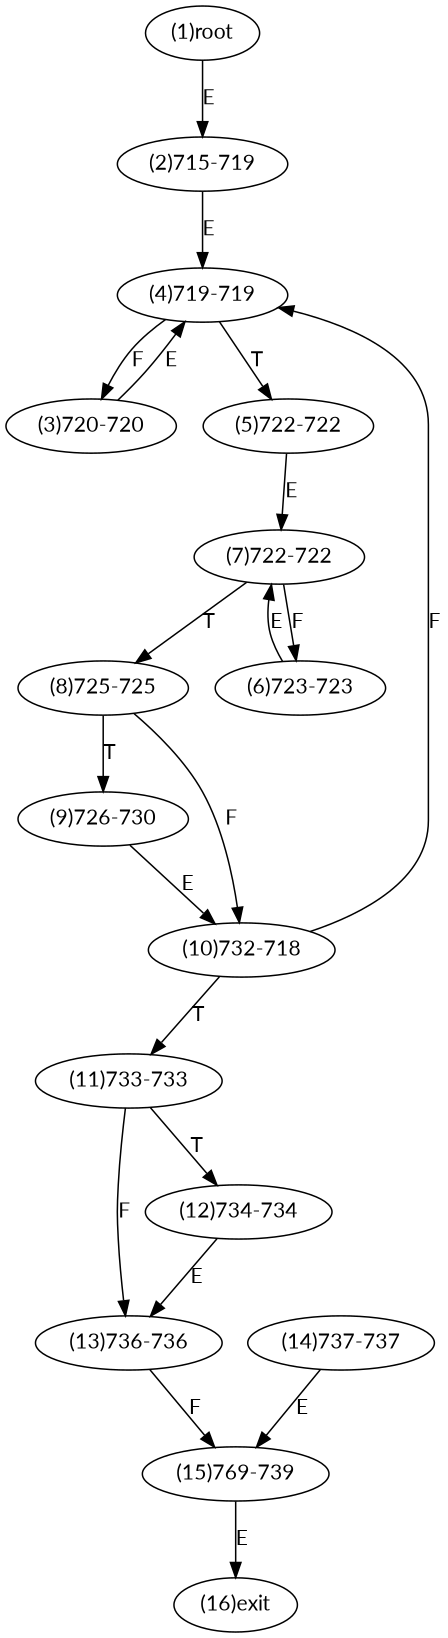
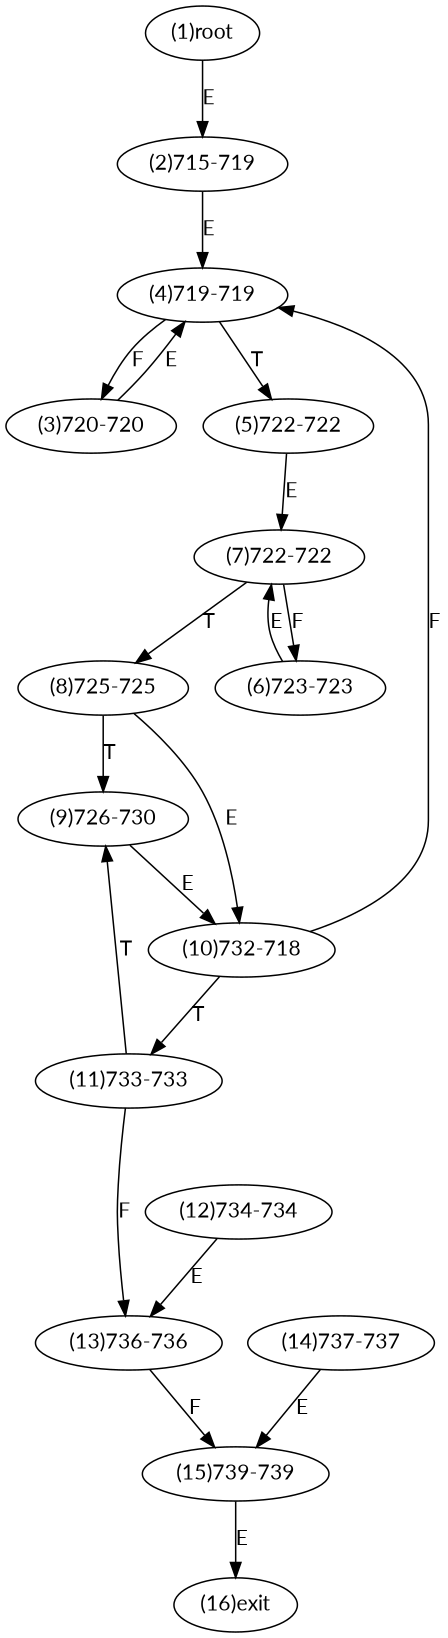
(232, 819) -> (232, 819)
(179, 1141) -> (117, 958)
(236, 1474) -> (236, 1474)
